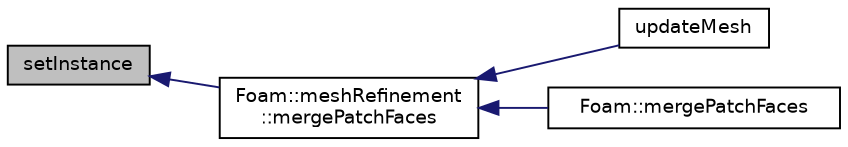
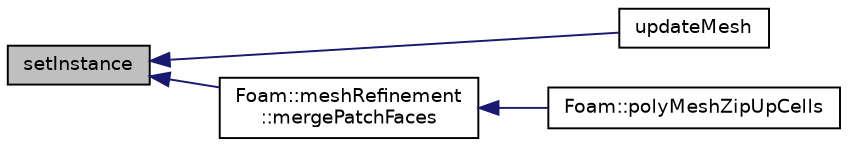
(557, 60) -> (395, 46)
(694, 108) -> (694, 108)
